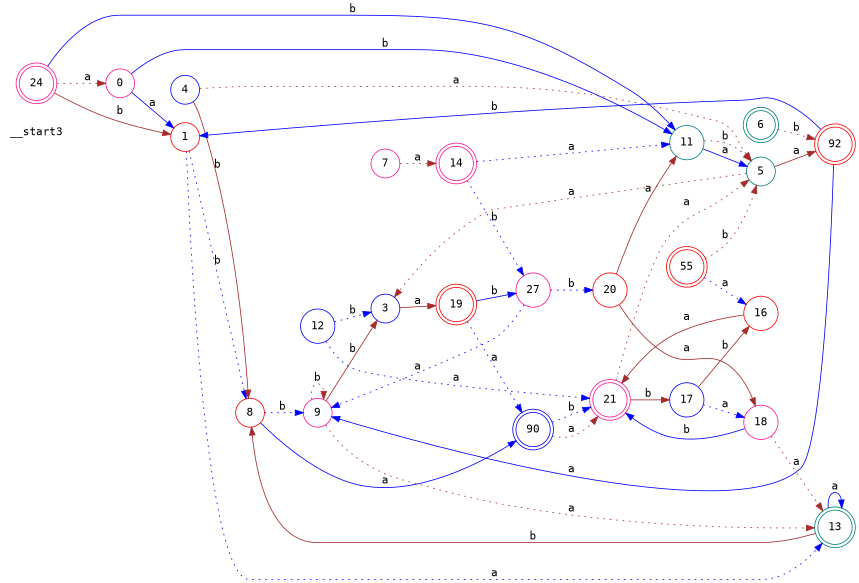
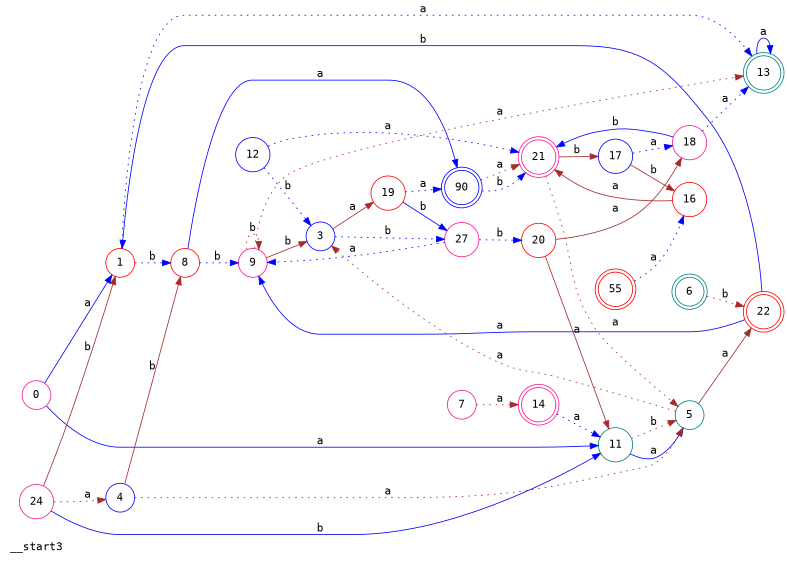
(385, 44) -> (320, 441)
(36, 83) -> (36, 502)
(77, 83) -> (76, 502)
(835, 144) -> (764, 312)
(493, 224) -> (386, 238)
(736, 231) -> none
(456, 305) -> (388, 193)
(792, 467) -> (722, 112)
(498, 543) -> none
